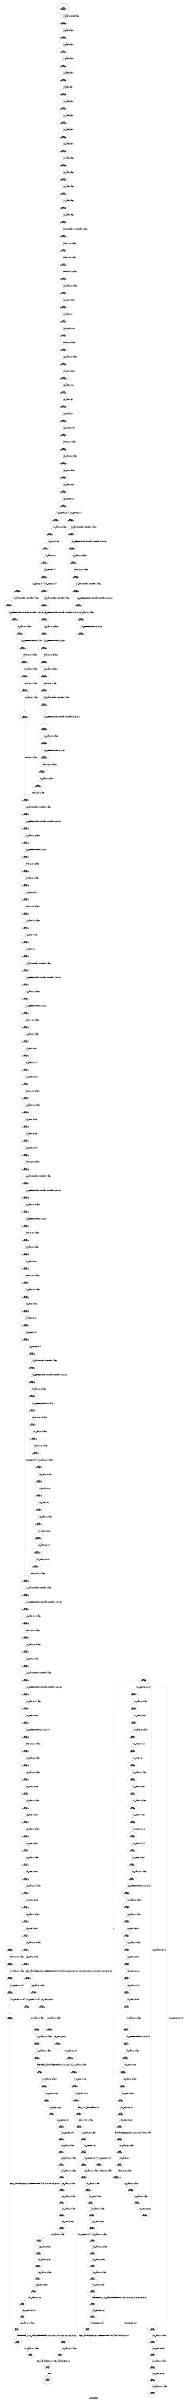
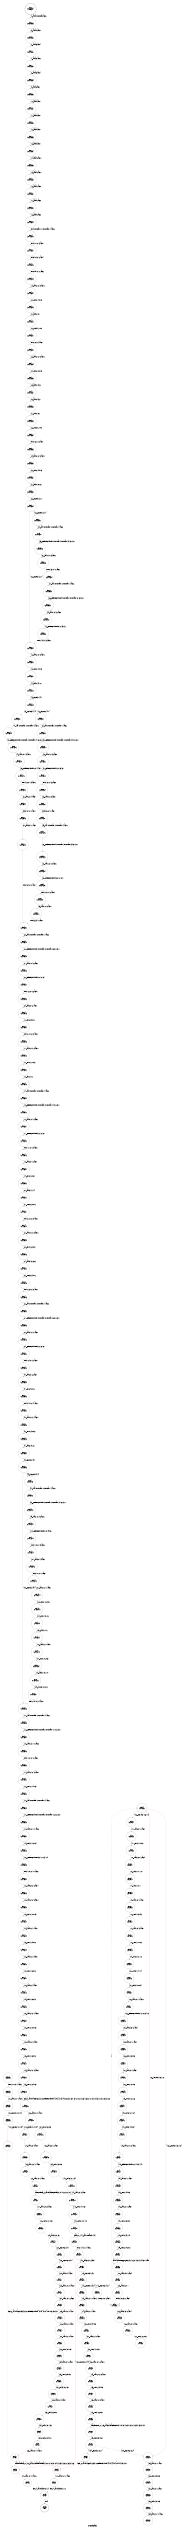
none -> (37, 641)
